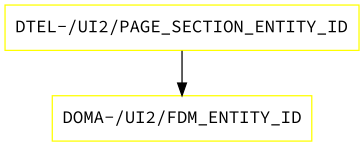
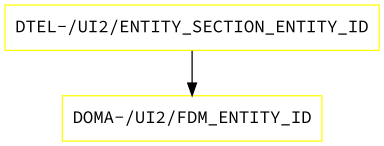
(182, 28) -> (192, 28)
